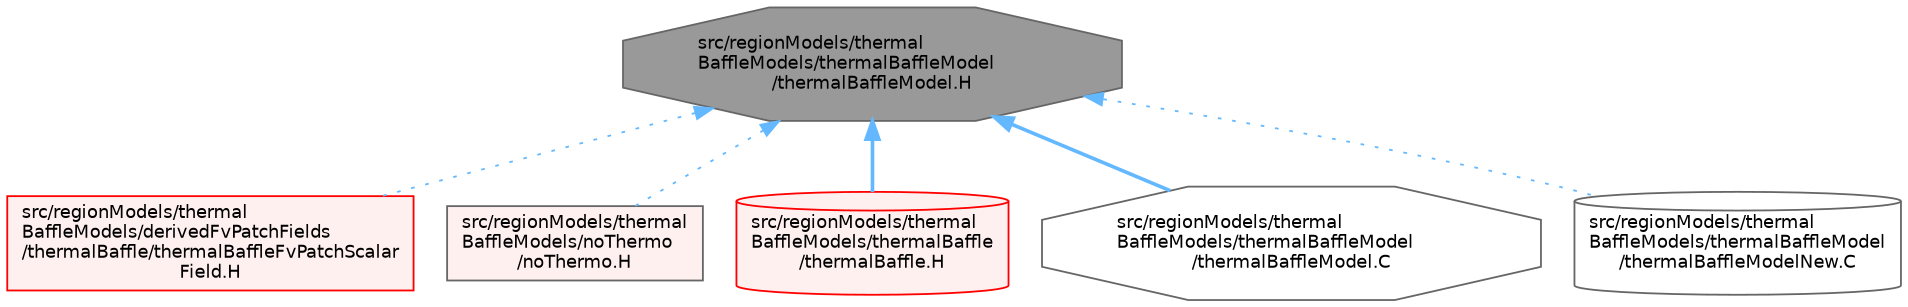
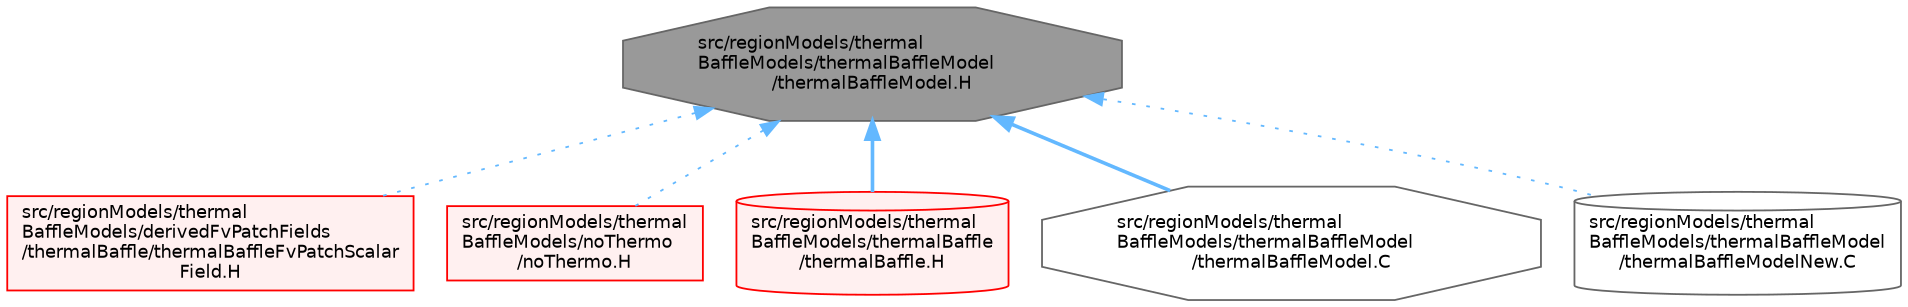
(575, 243) -> (575, 243)
